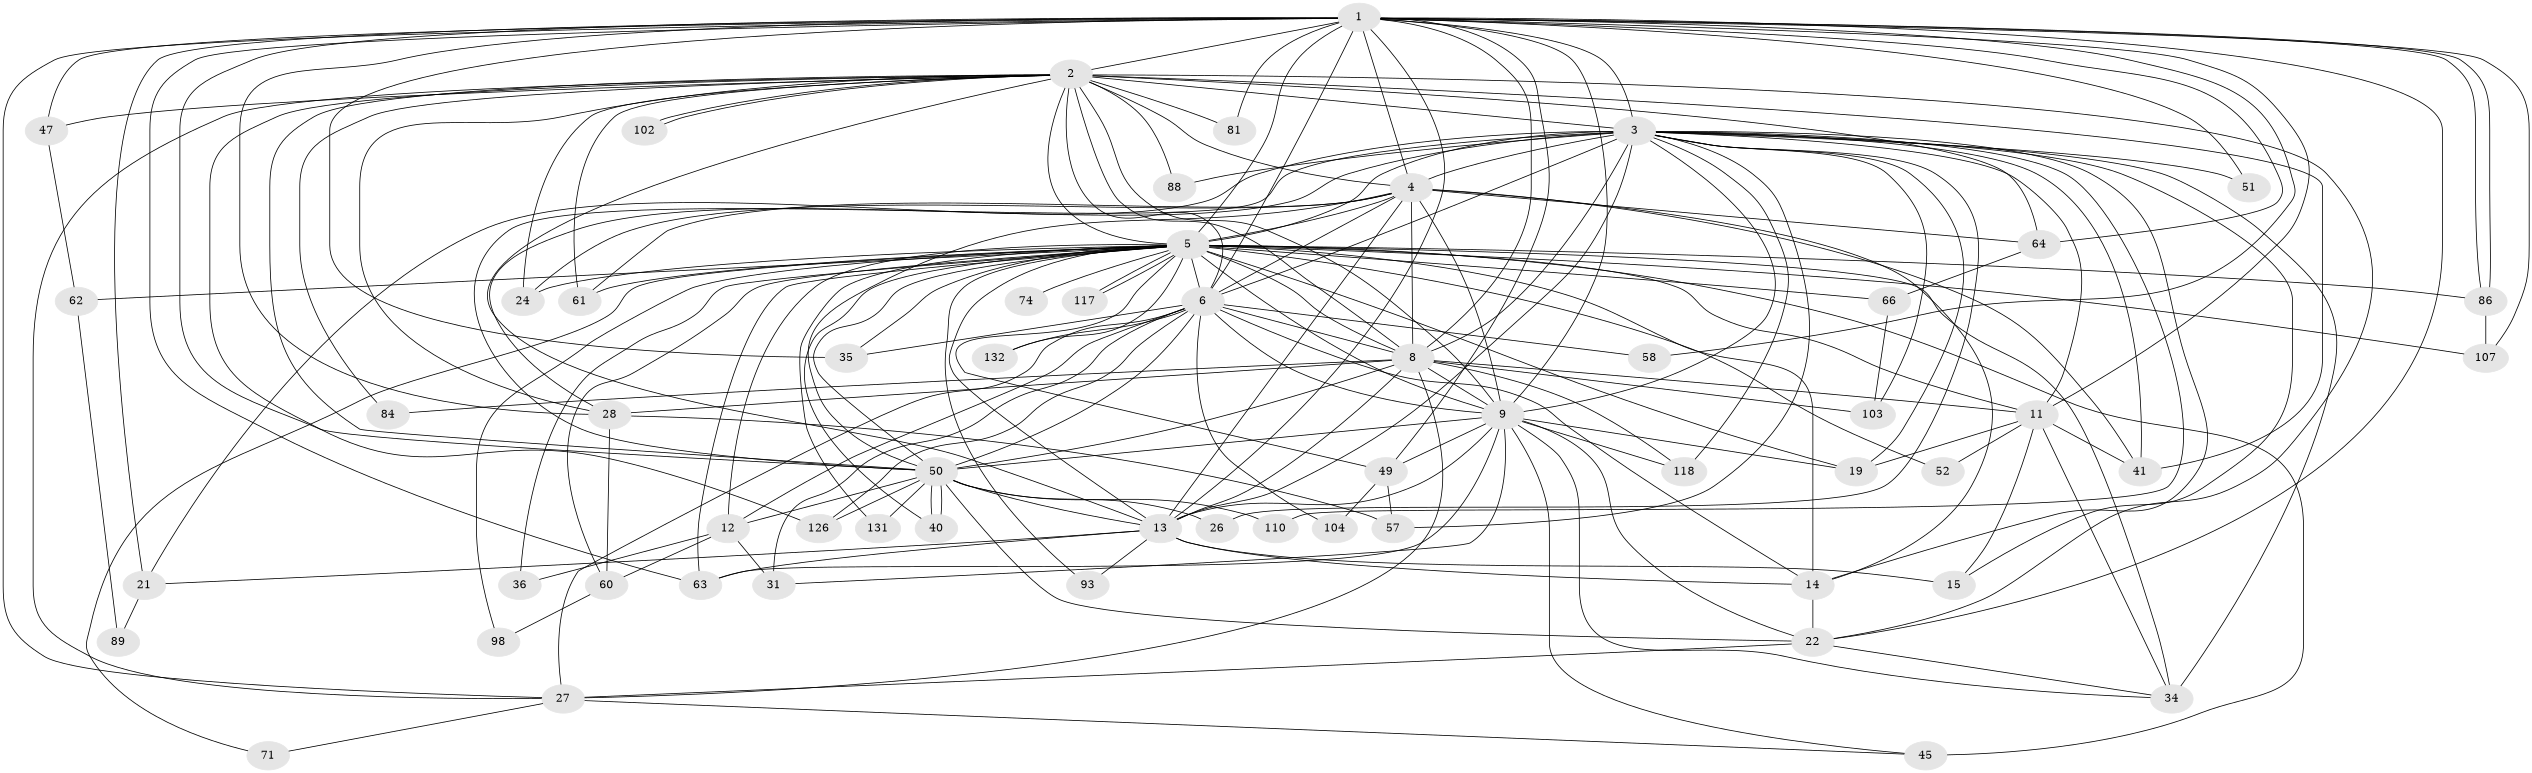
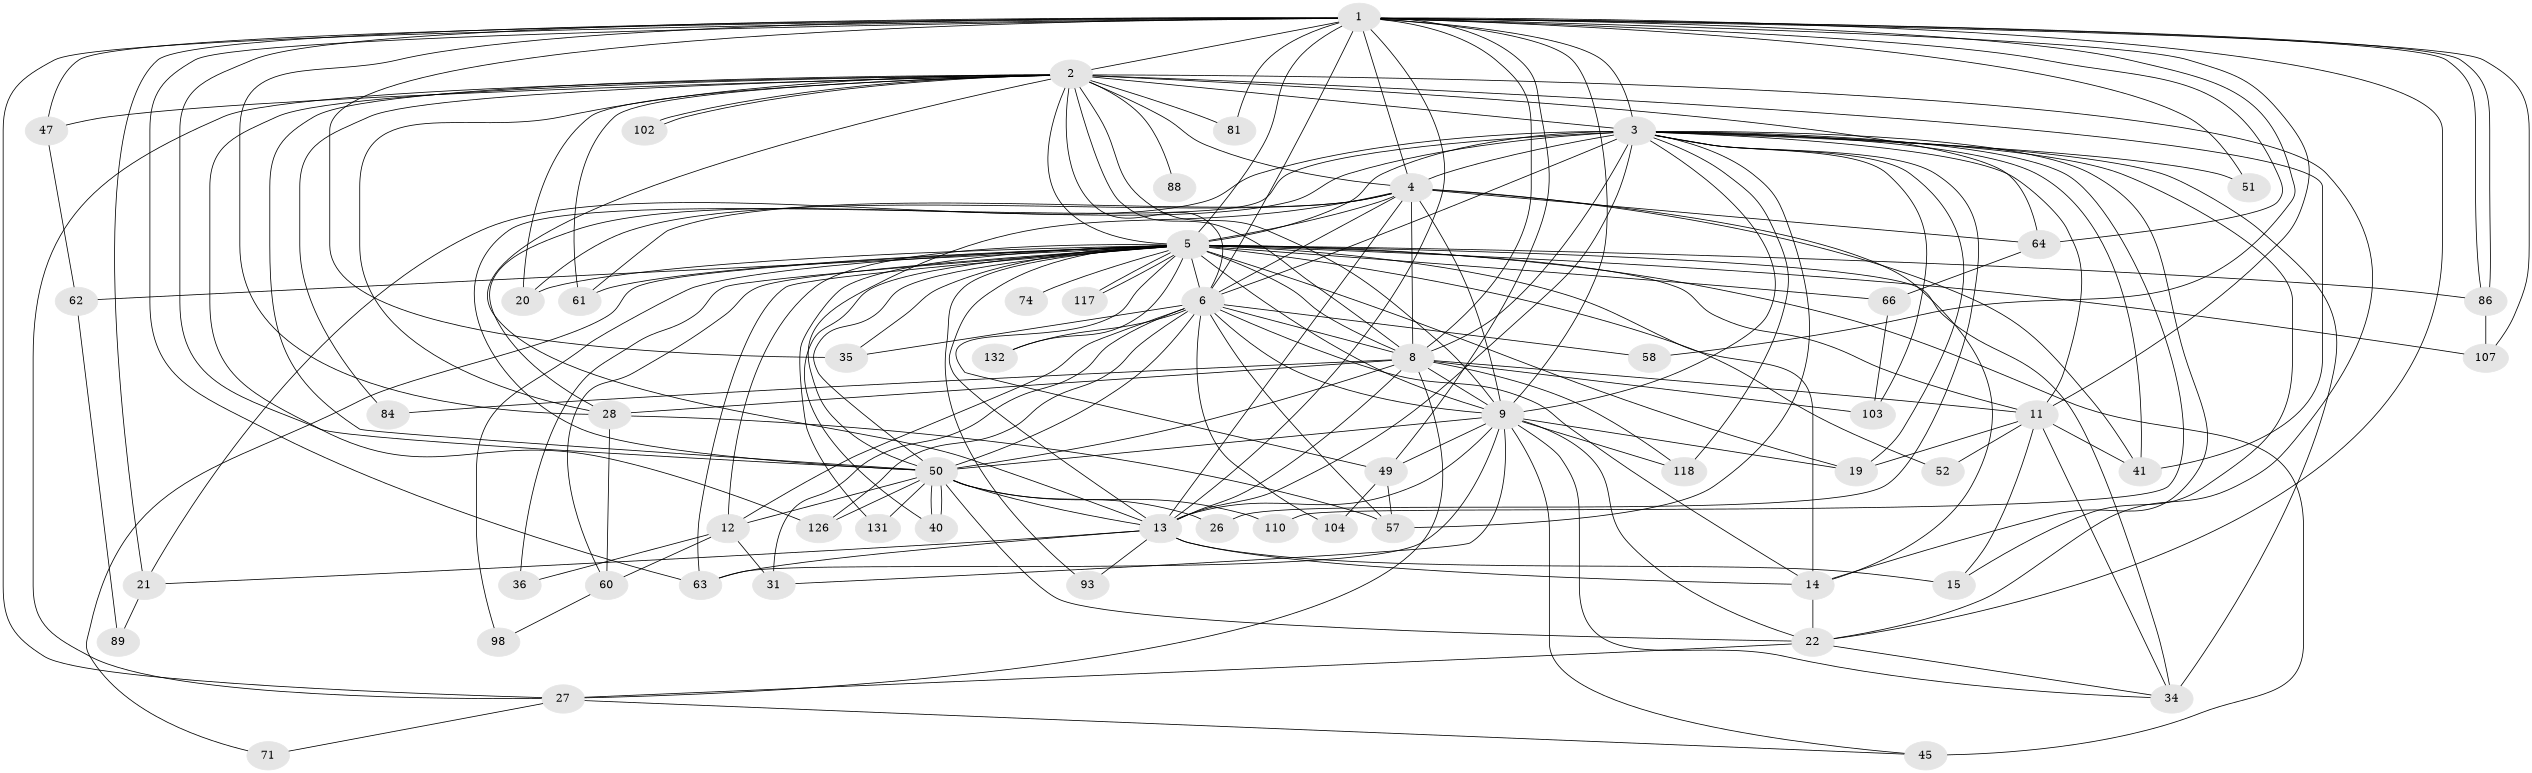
(1403, 152) -> none
(523, 301) -> (523, 301)
(823, 443) -> (1285, 416)
